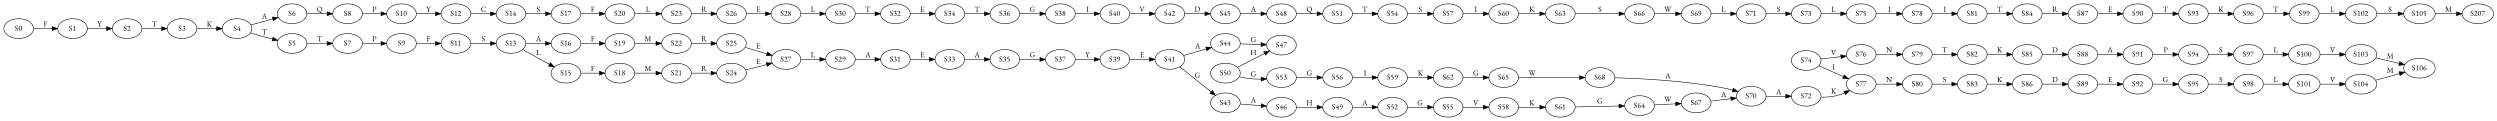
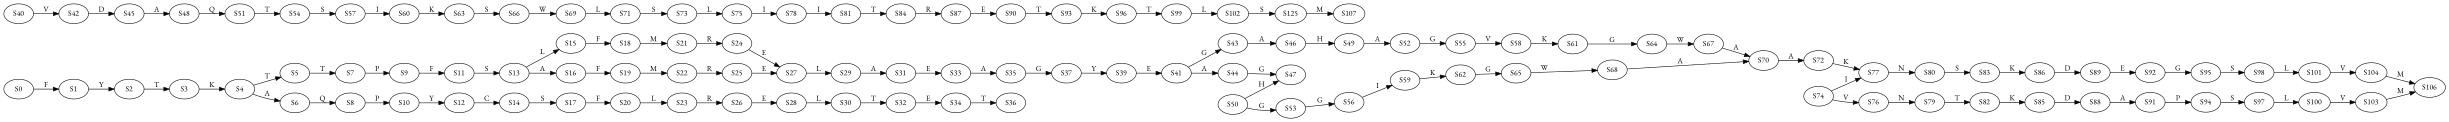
(1060, 14) -> none
(2419, 14) -> (1291, 14)
(2478, 14) -> (1349, 14)
